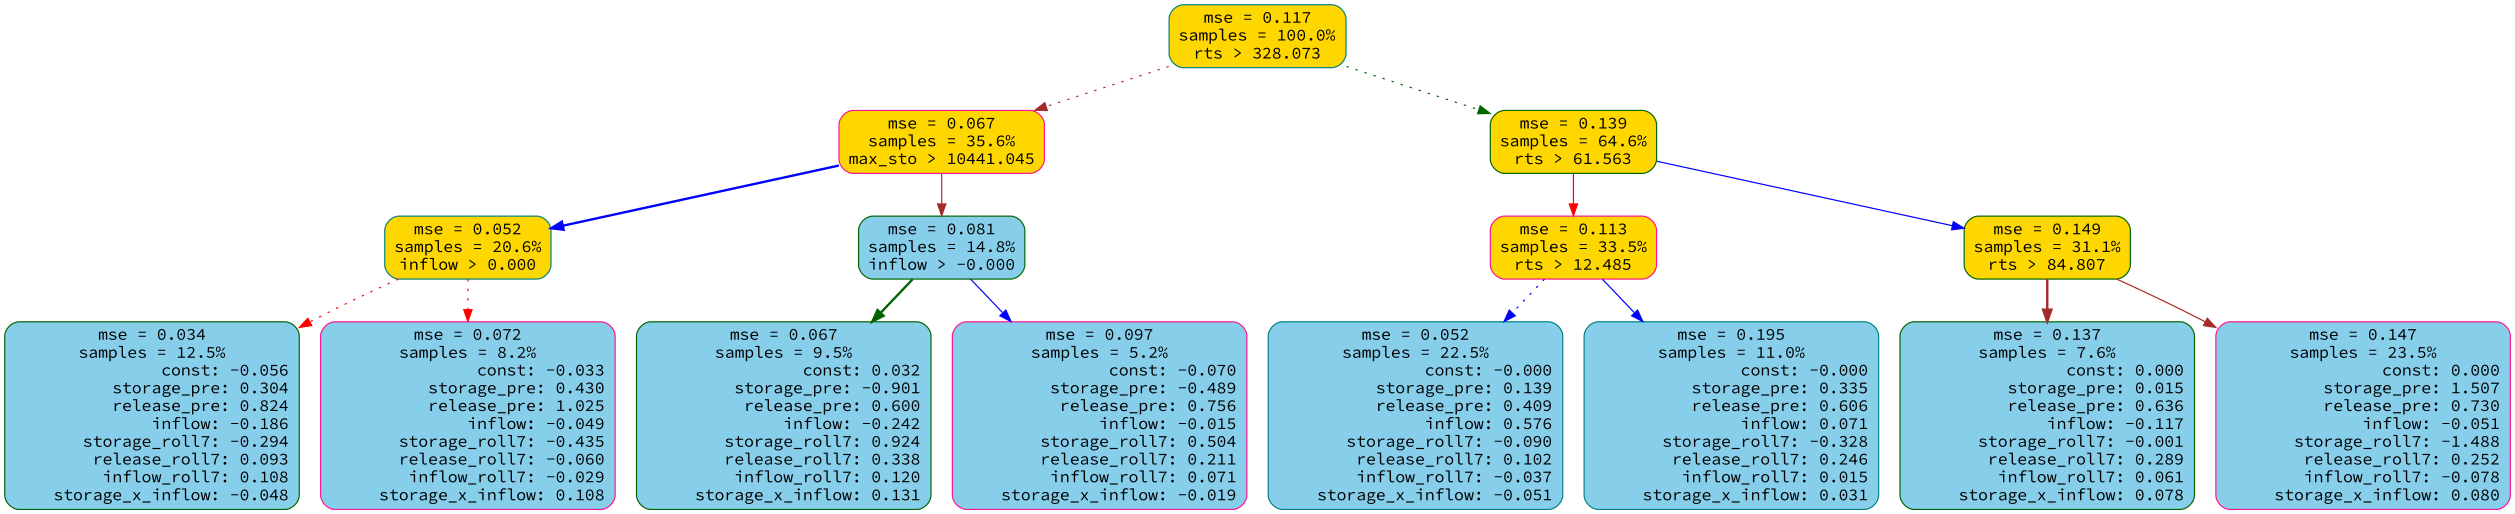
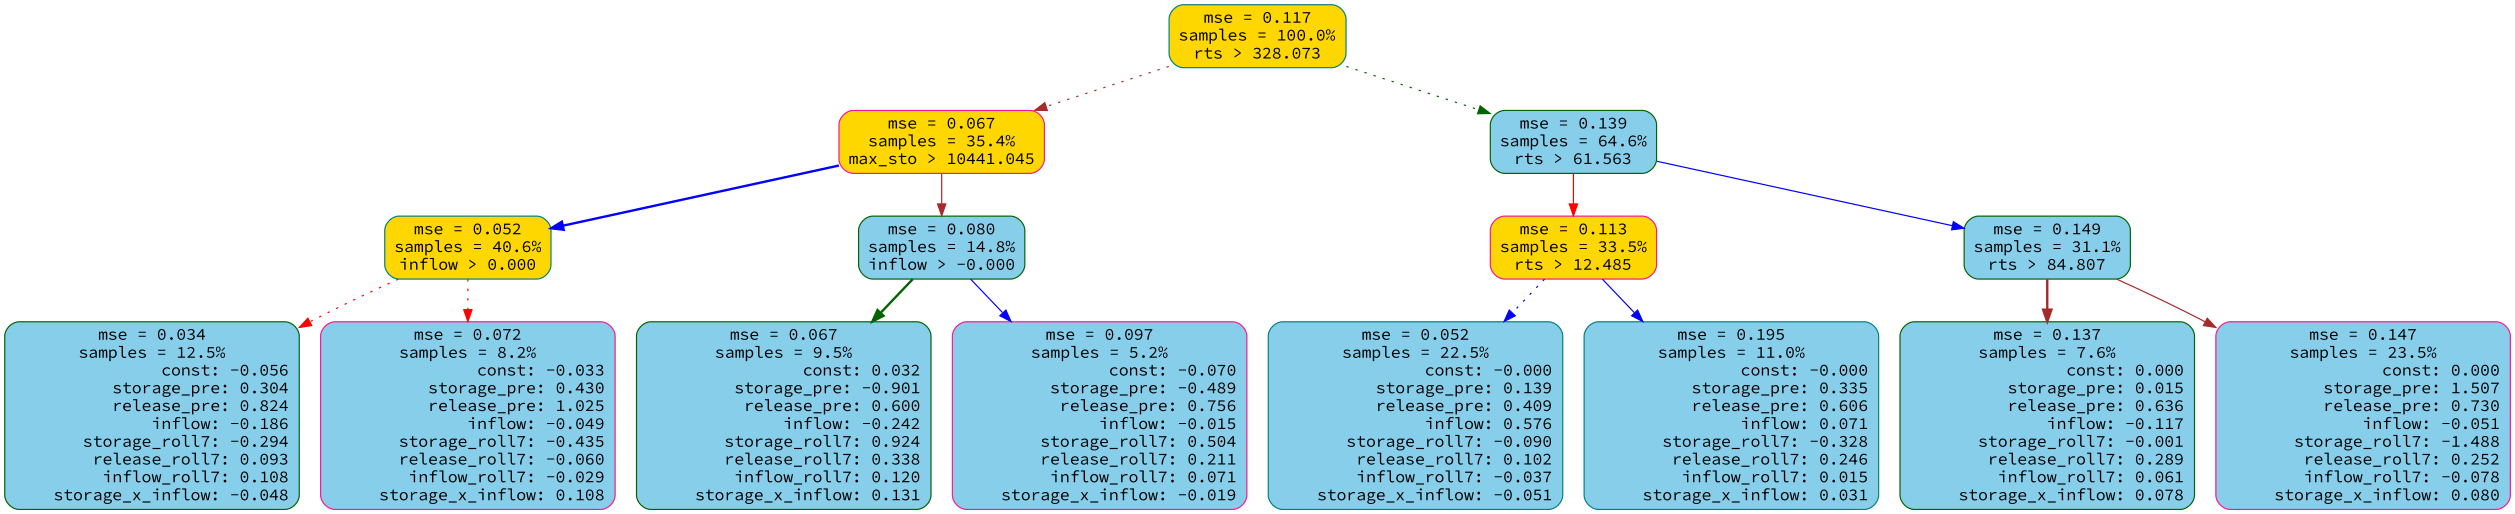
(942, 142) -> (942, 142)
(1573, 142) -> (1573, 142)
(468, 248) -> (468, 248)
(942, 248) -> (942, 248)
(2047, 248) -> (2047, 248)
